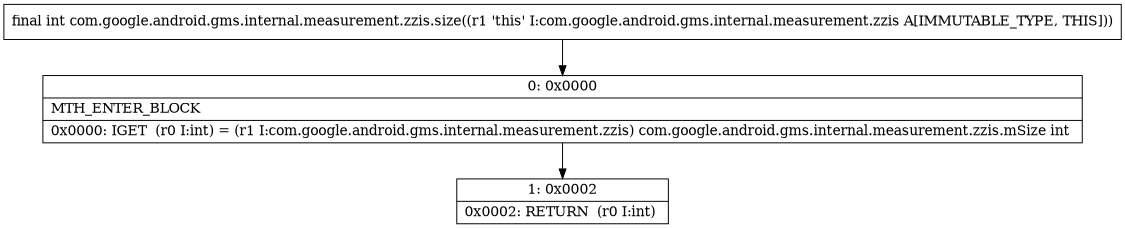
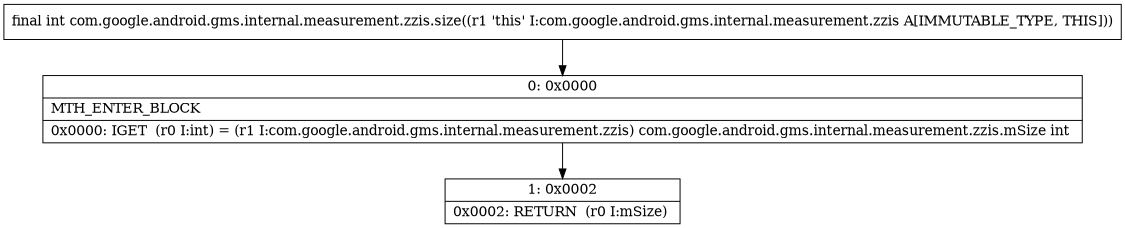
(563, 212) -> (563, 212)
